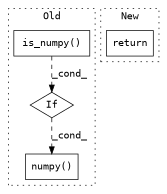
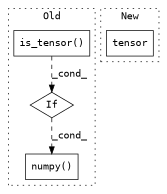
(52, 43) -> (52, 43)
(130, 43) -> (130, 43)
